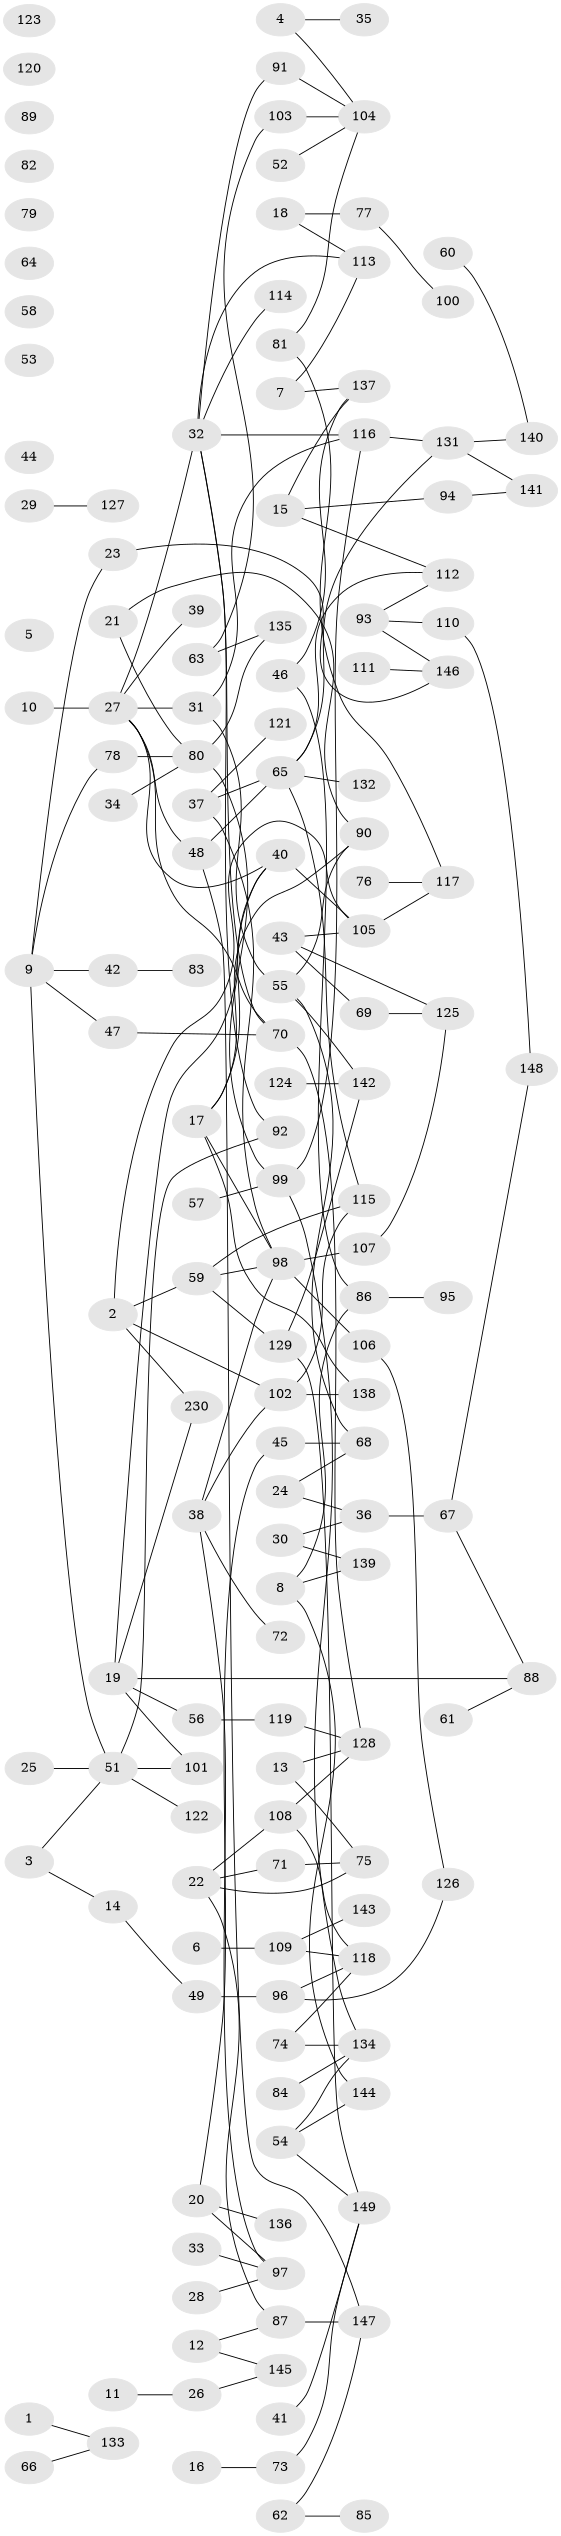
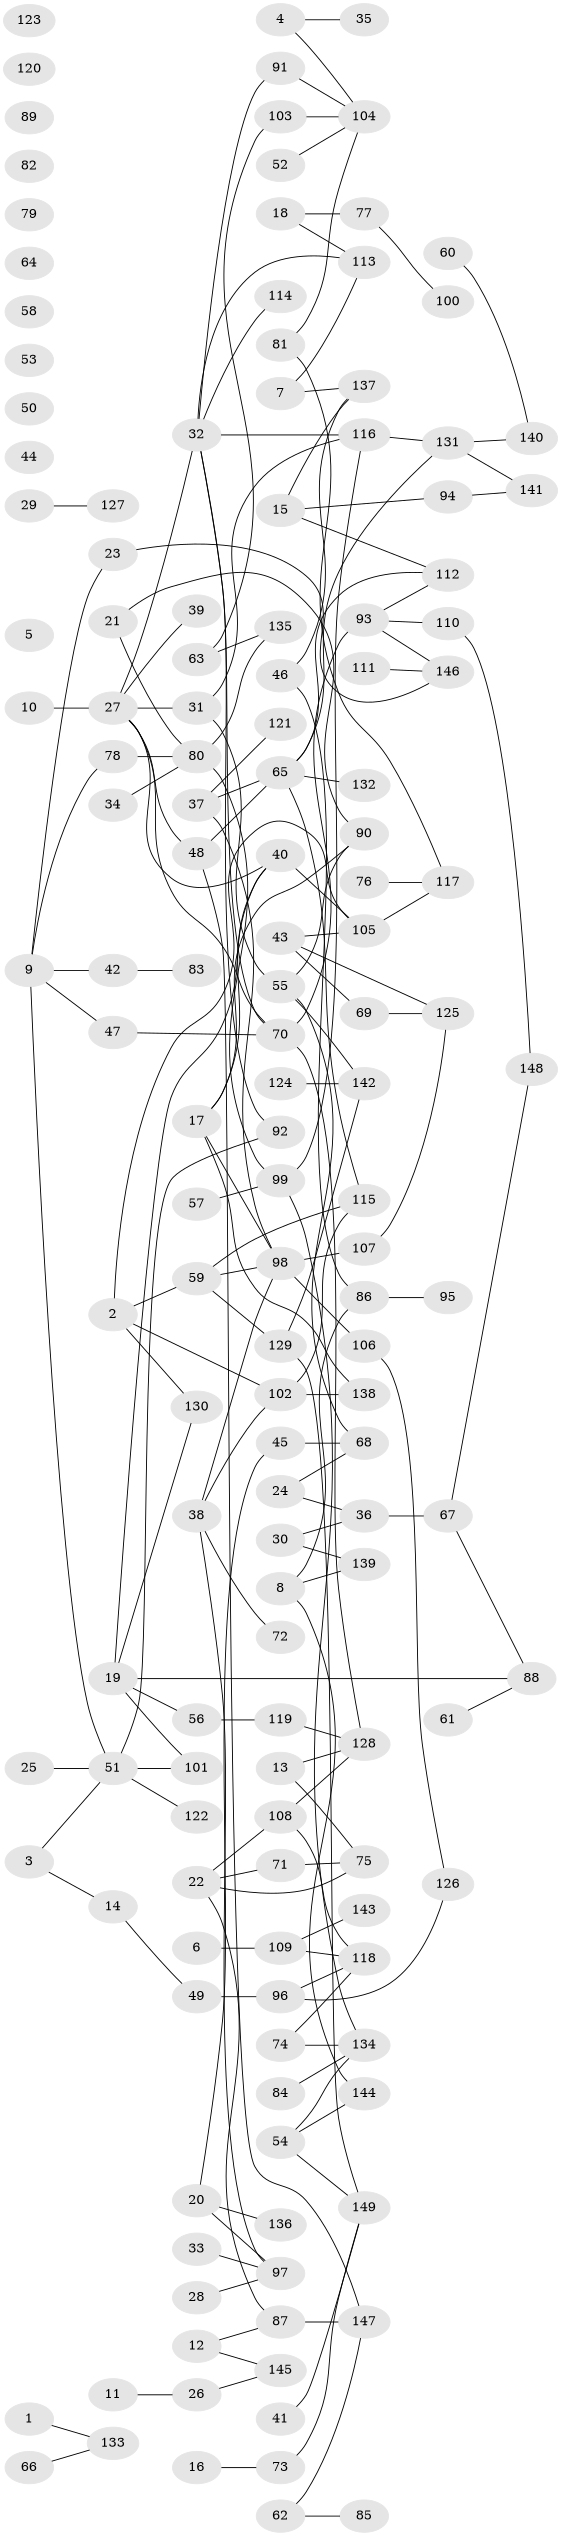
none -> (29, 409)
none -> (319, 808)
(197, 1407) -> (197, 1407)
